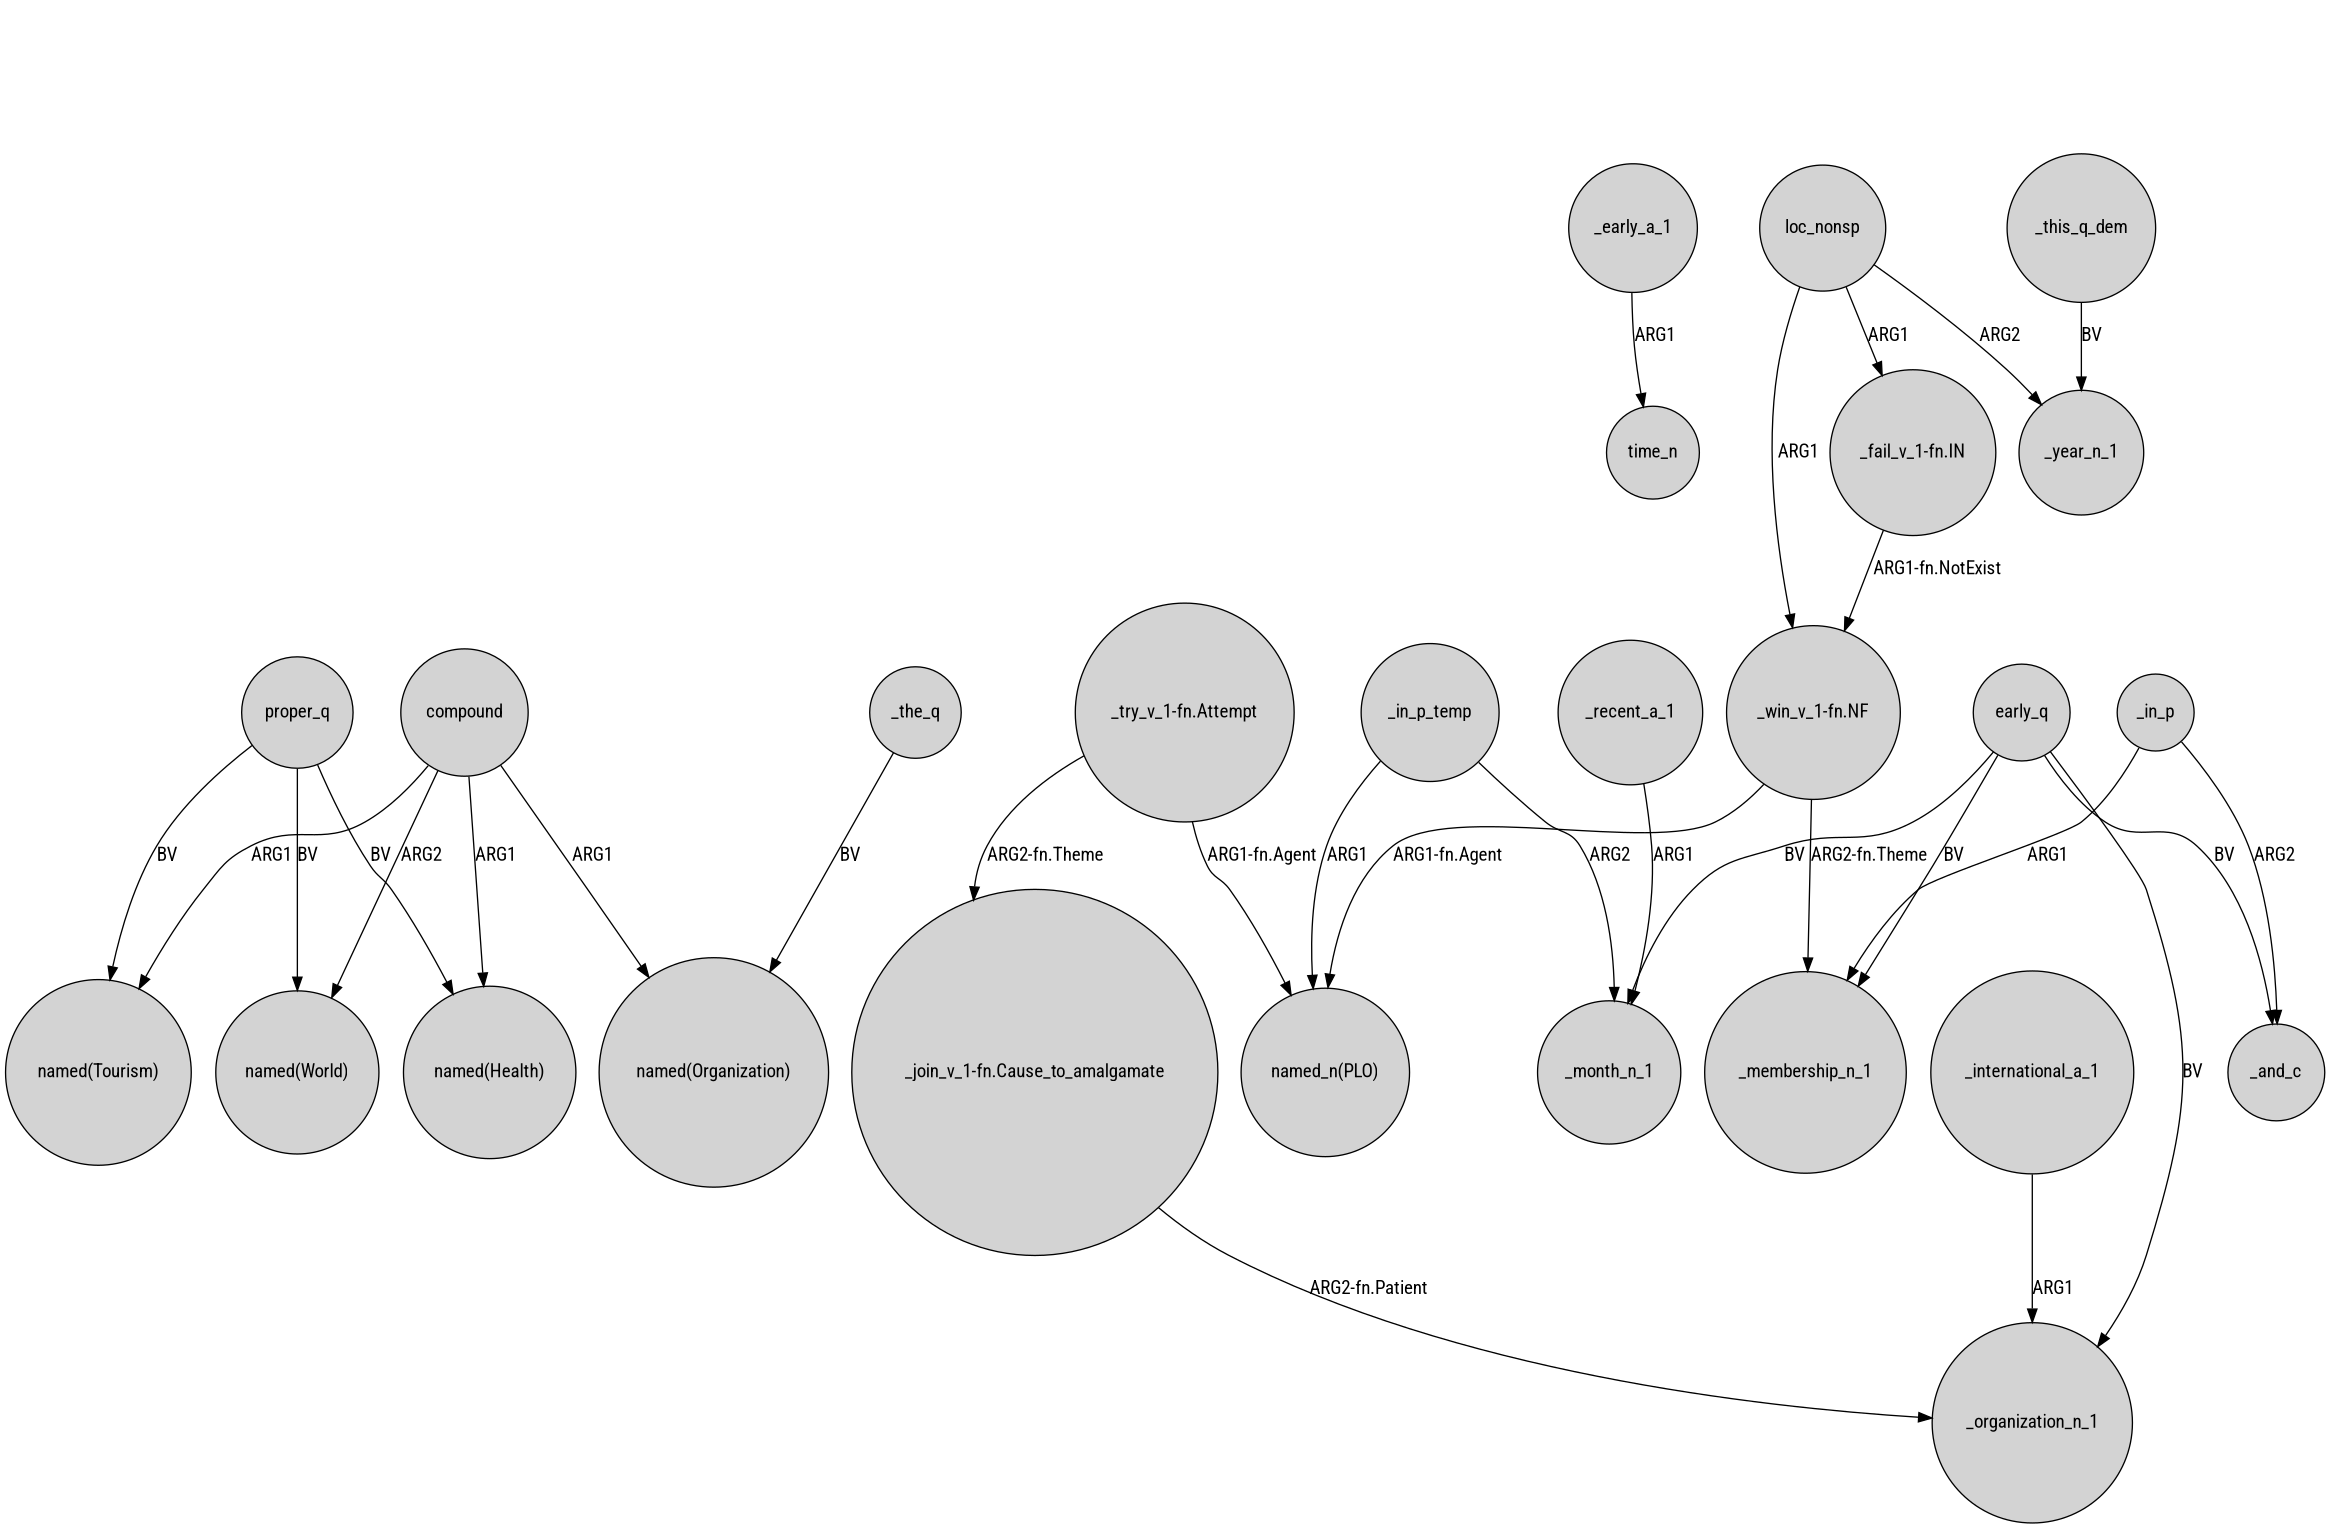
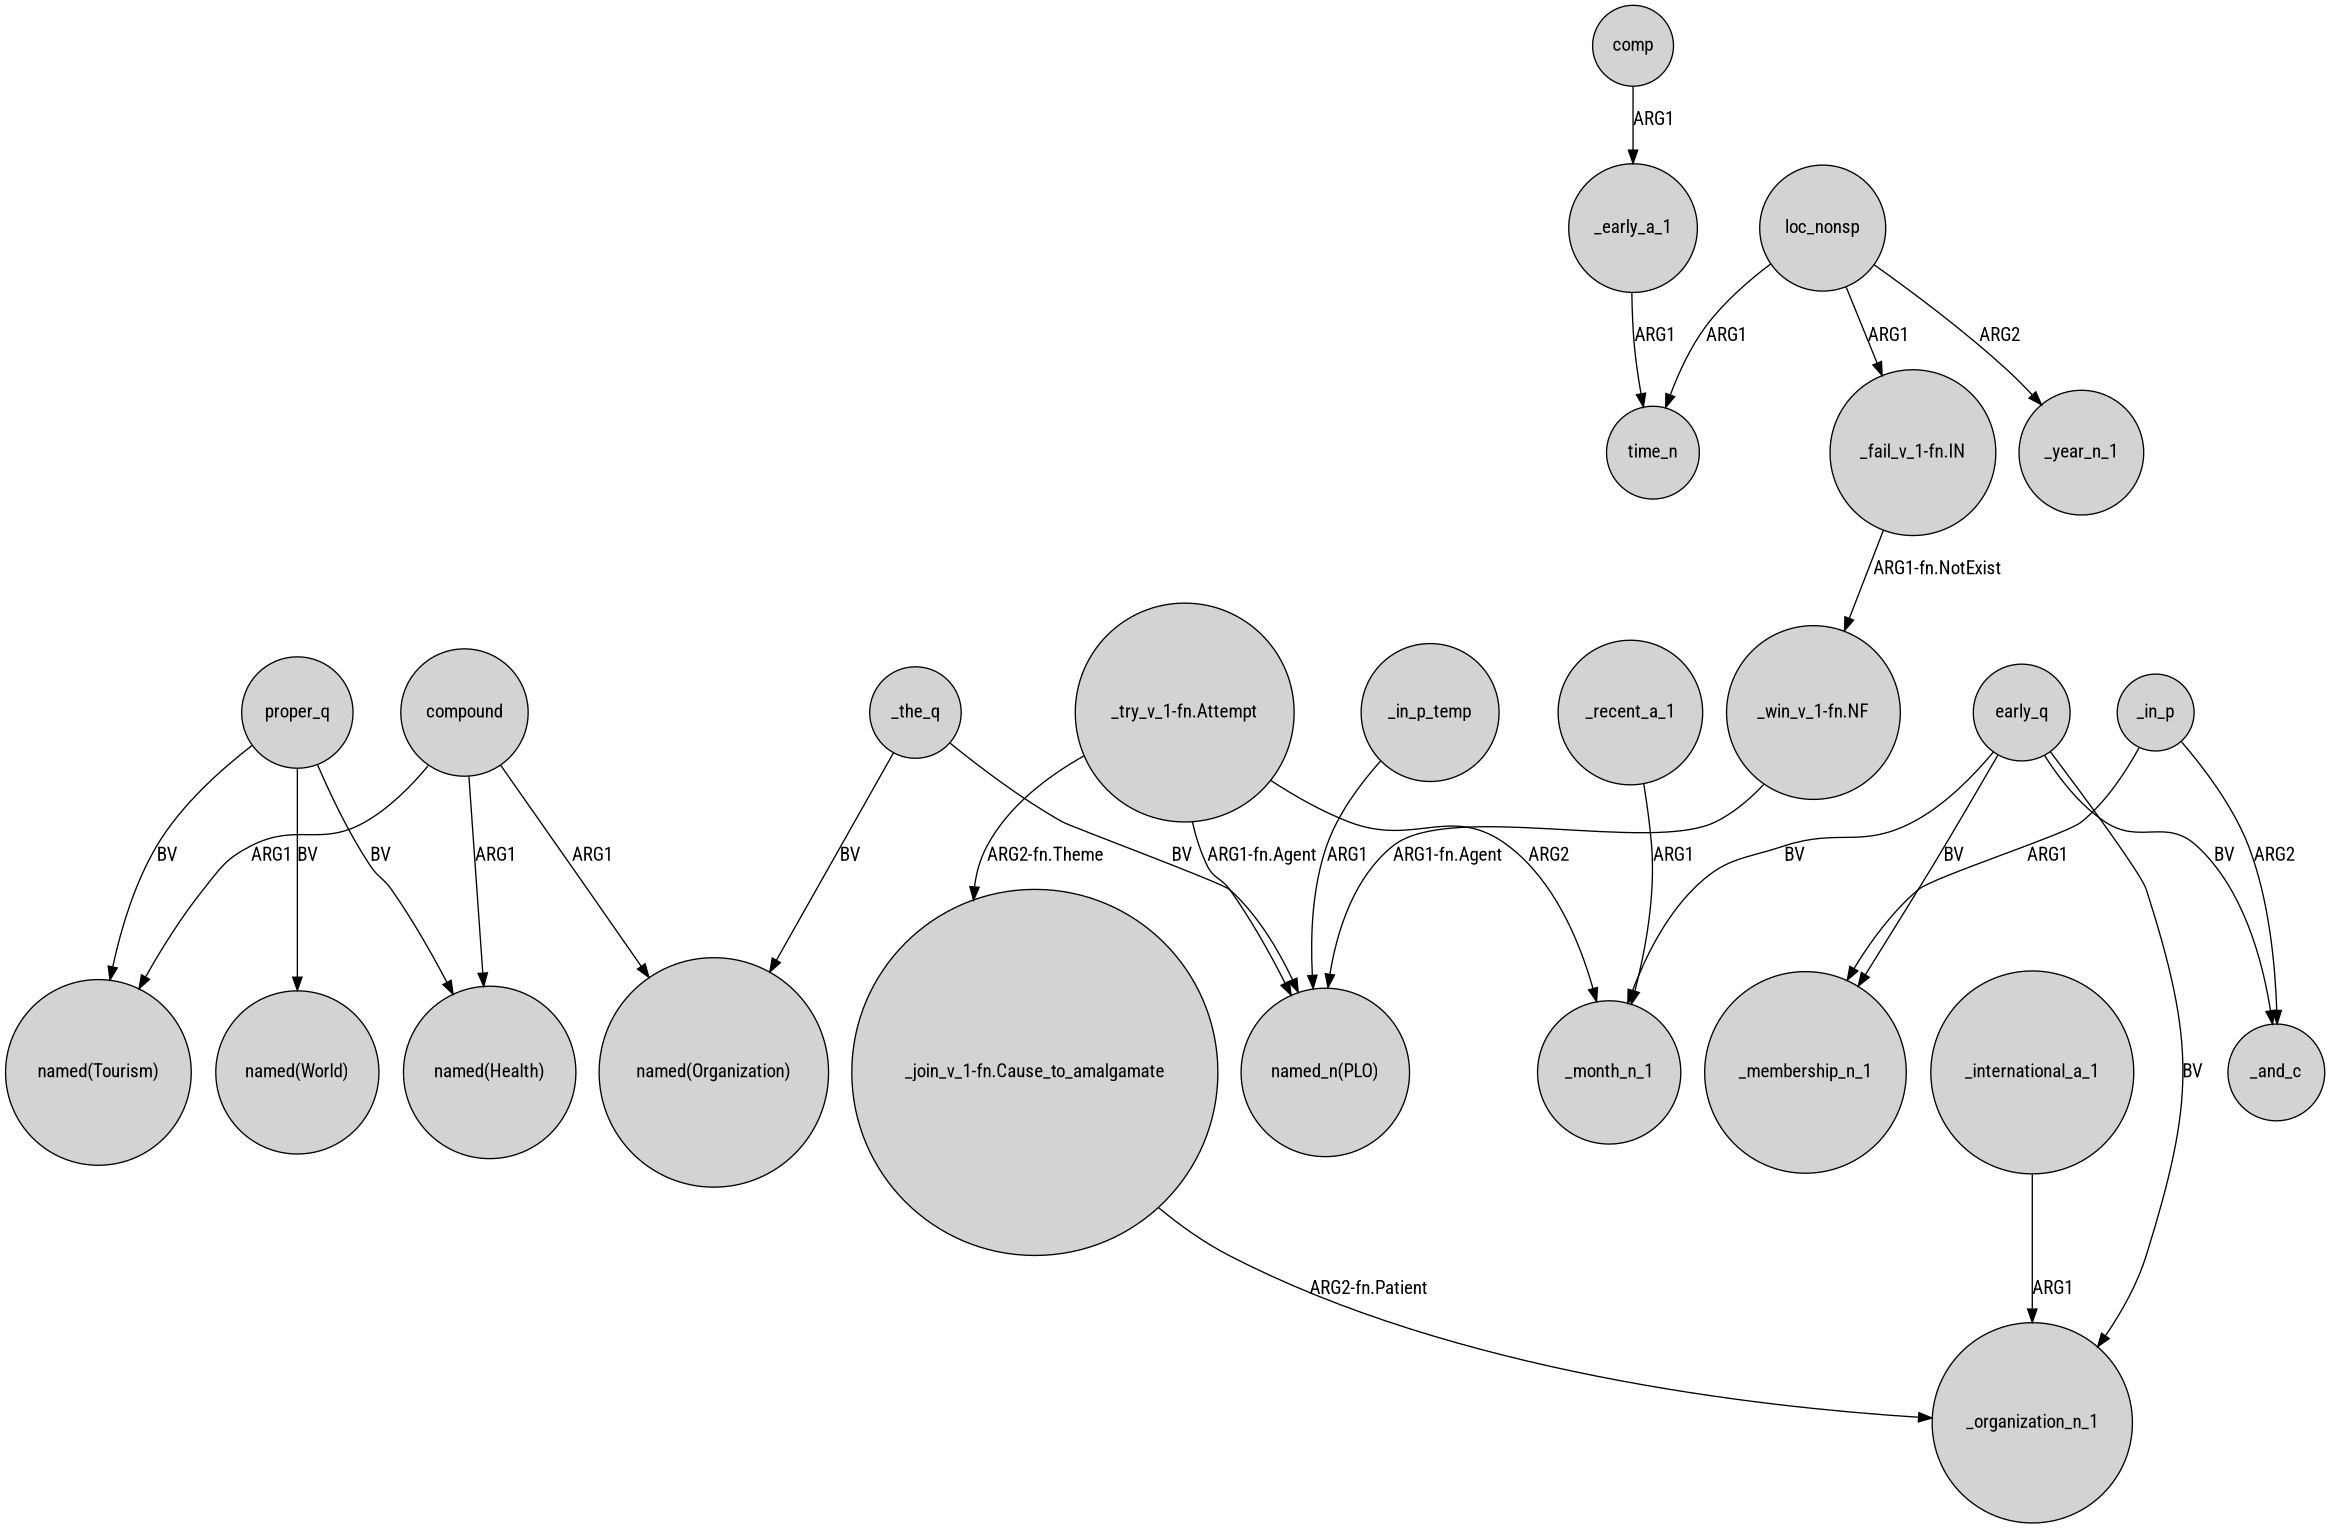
none -> (1633, 46)
(2081, 228) -> none
(1772, 450) -> (1710, 321)
none -> (1134, 850)
(1583, 852) -> (1499, 840)
(390, 873) -> none
(1810, 879) -> none
